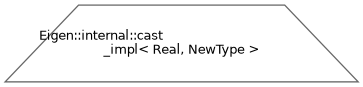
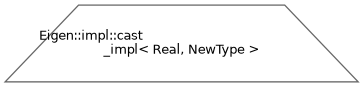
(182, 43) -> (182, 43)
